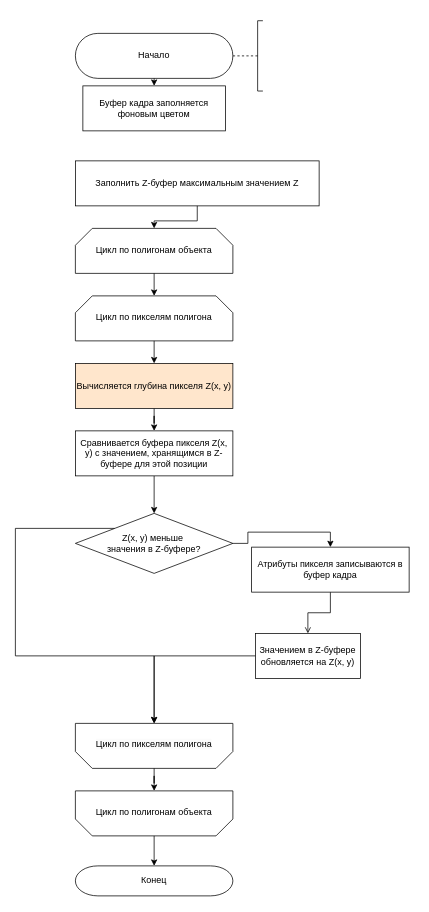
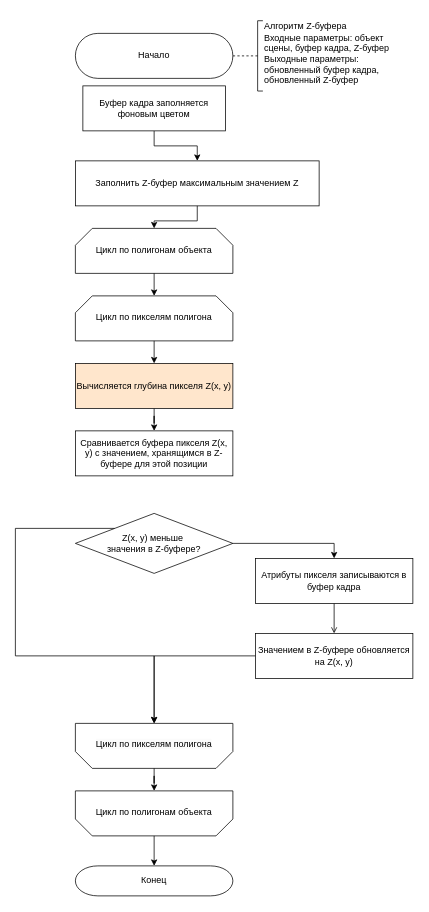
none -> (330, 54)
(154, 80) -> none
none -> (197, 150)
(154, 507) -> none
(330, 570) -> (334, 581)
(308, 656) -> (334, 656)
